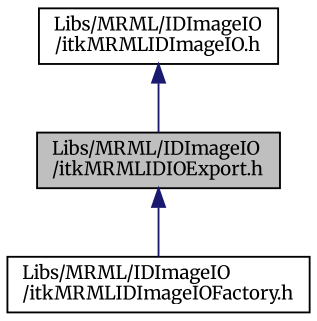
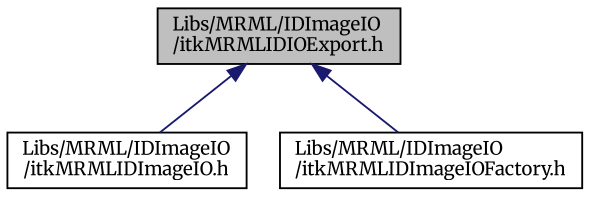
(159, 108) -> (196, 104)
